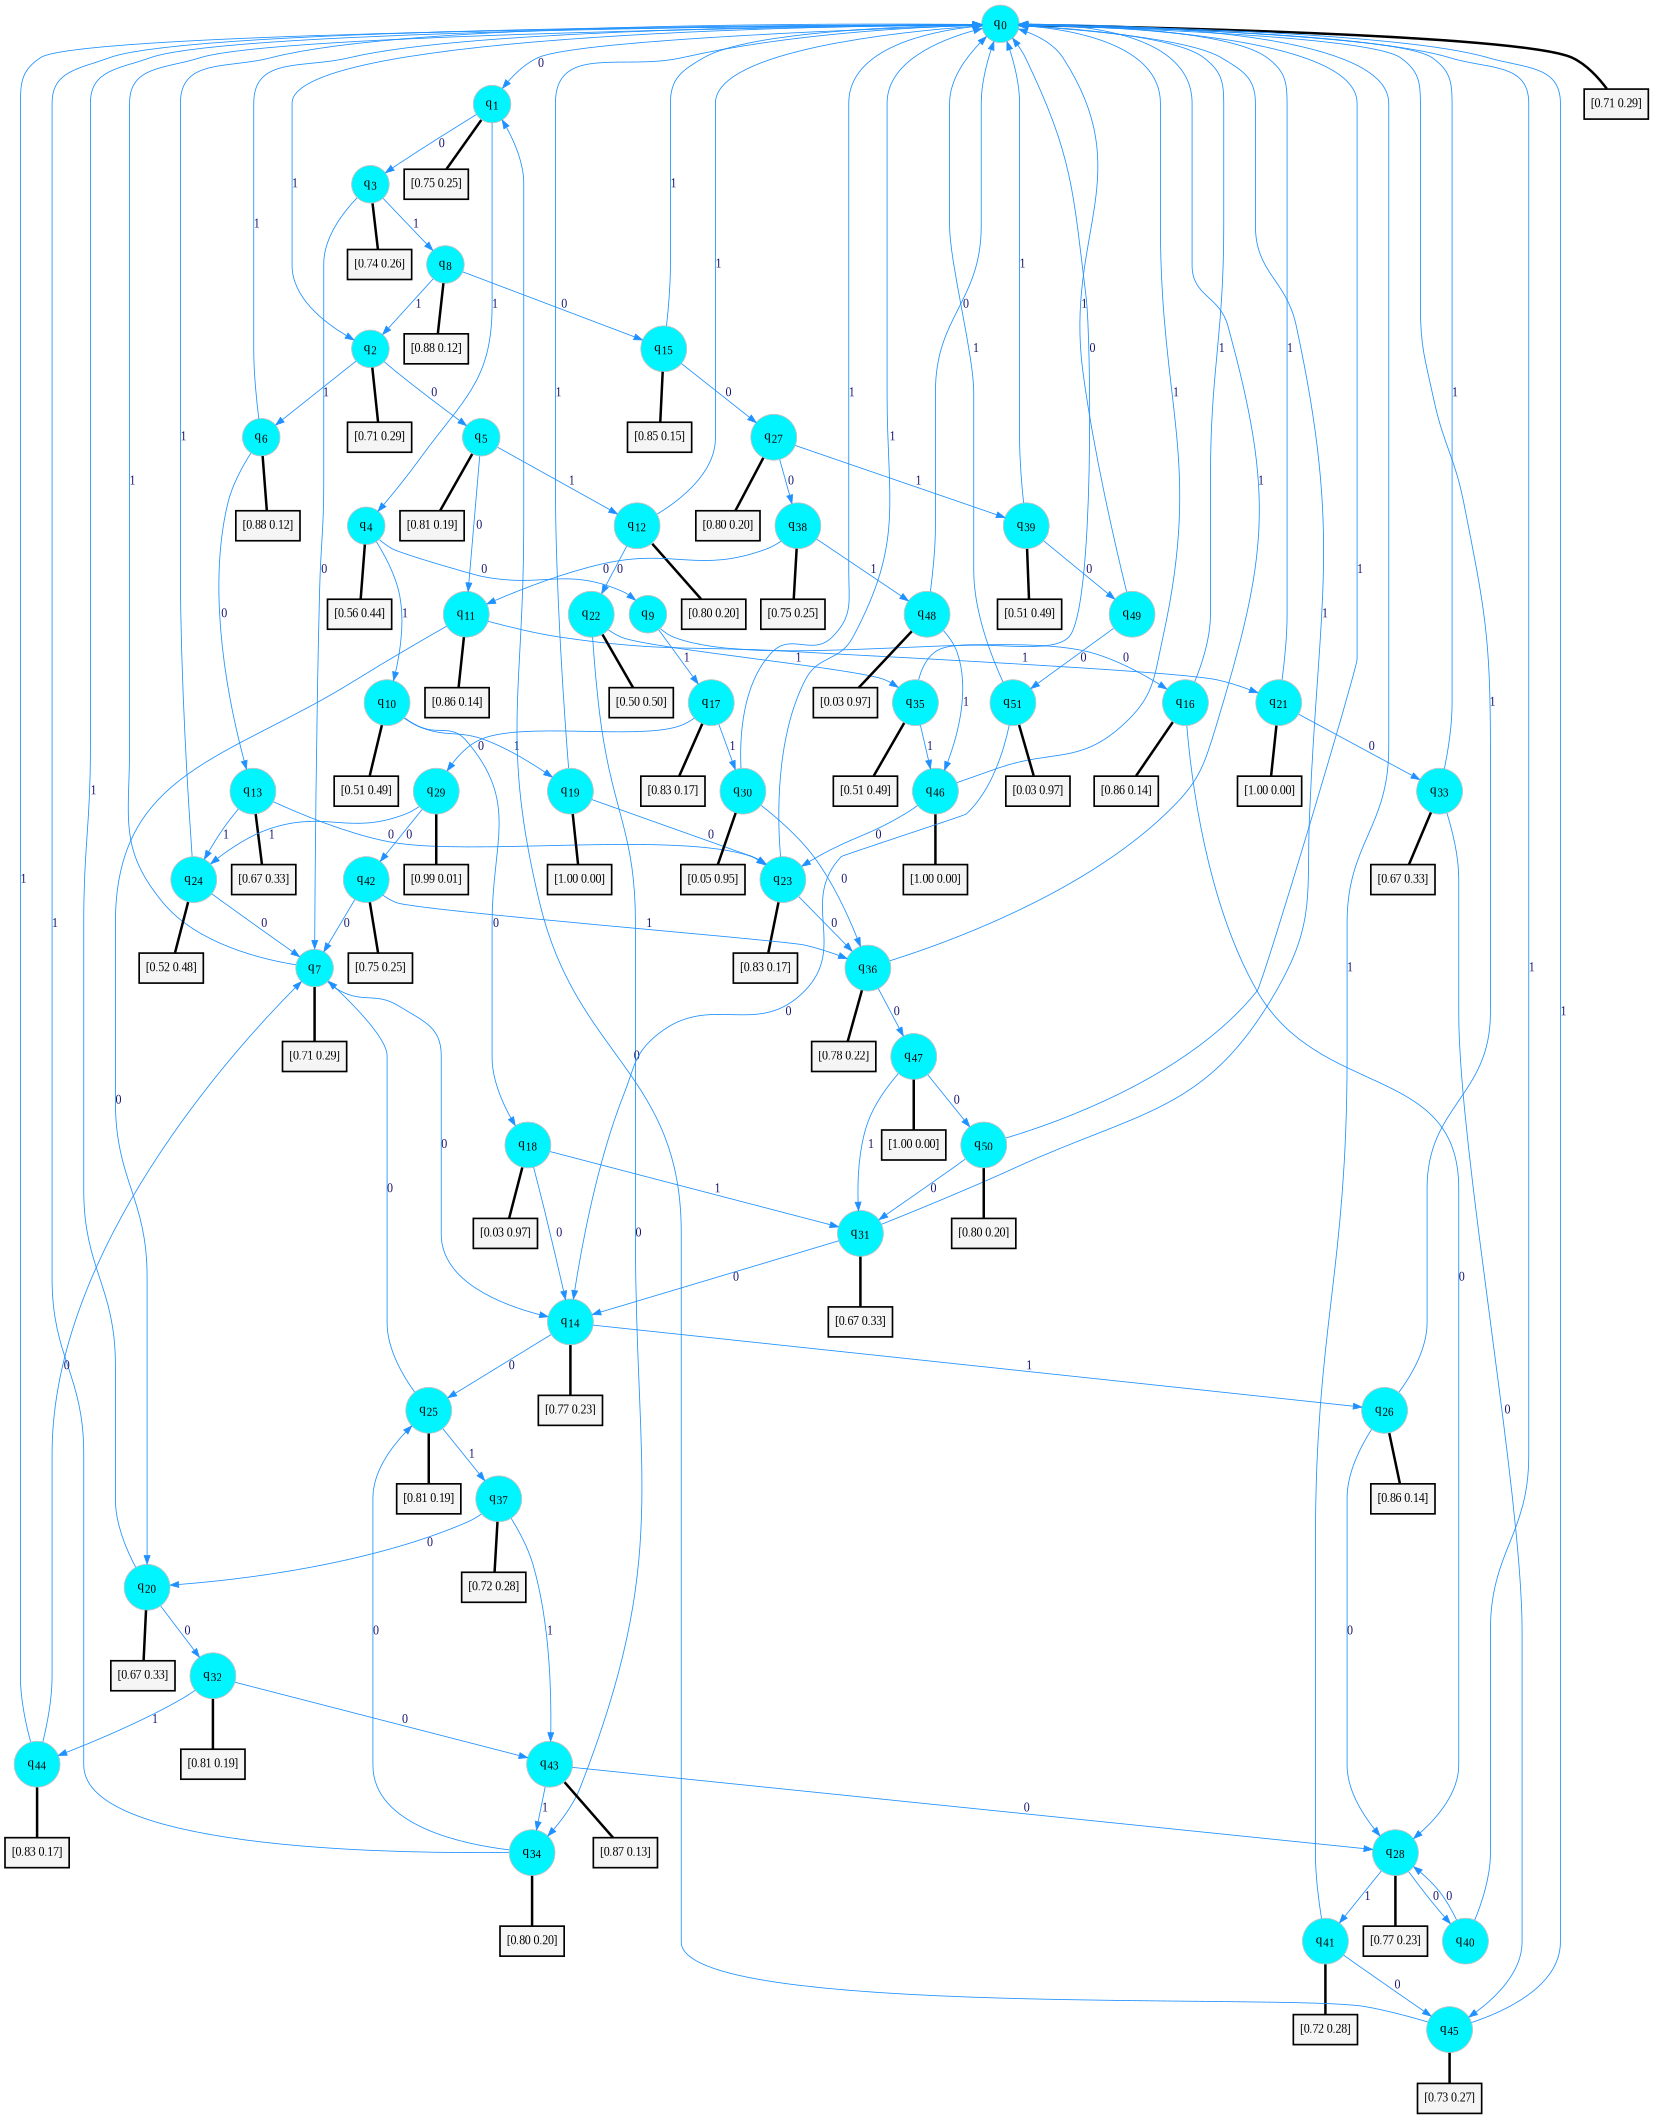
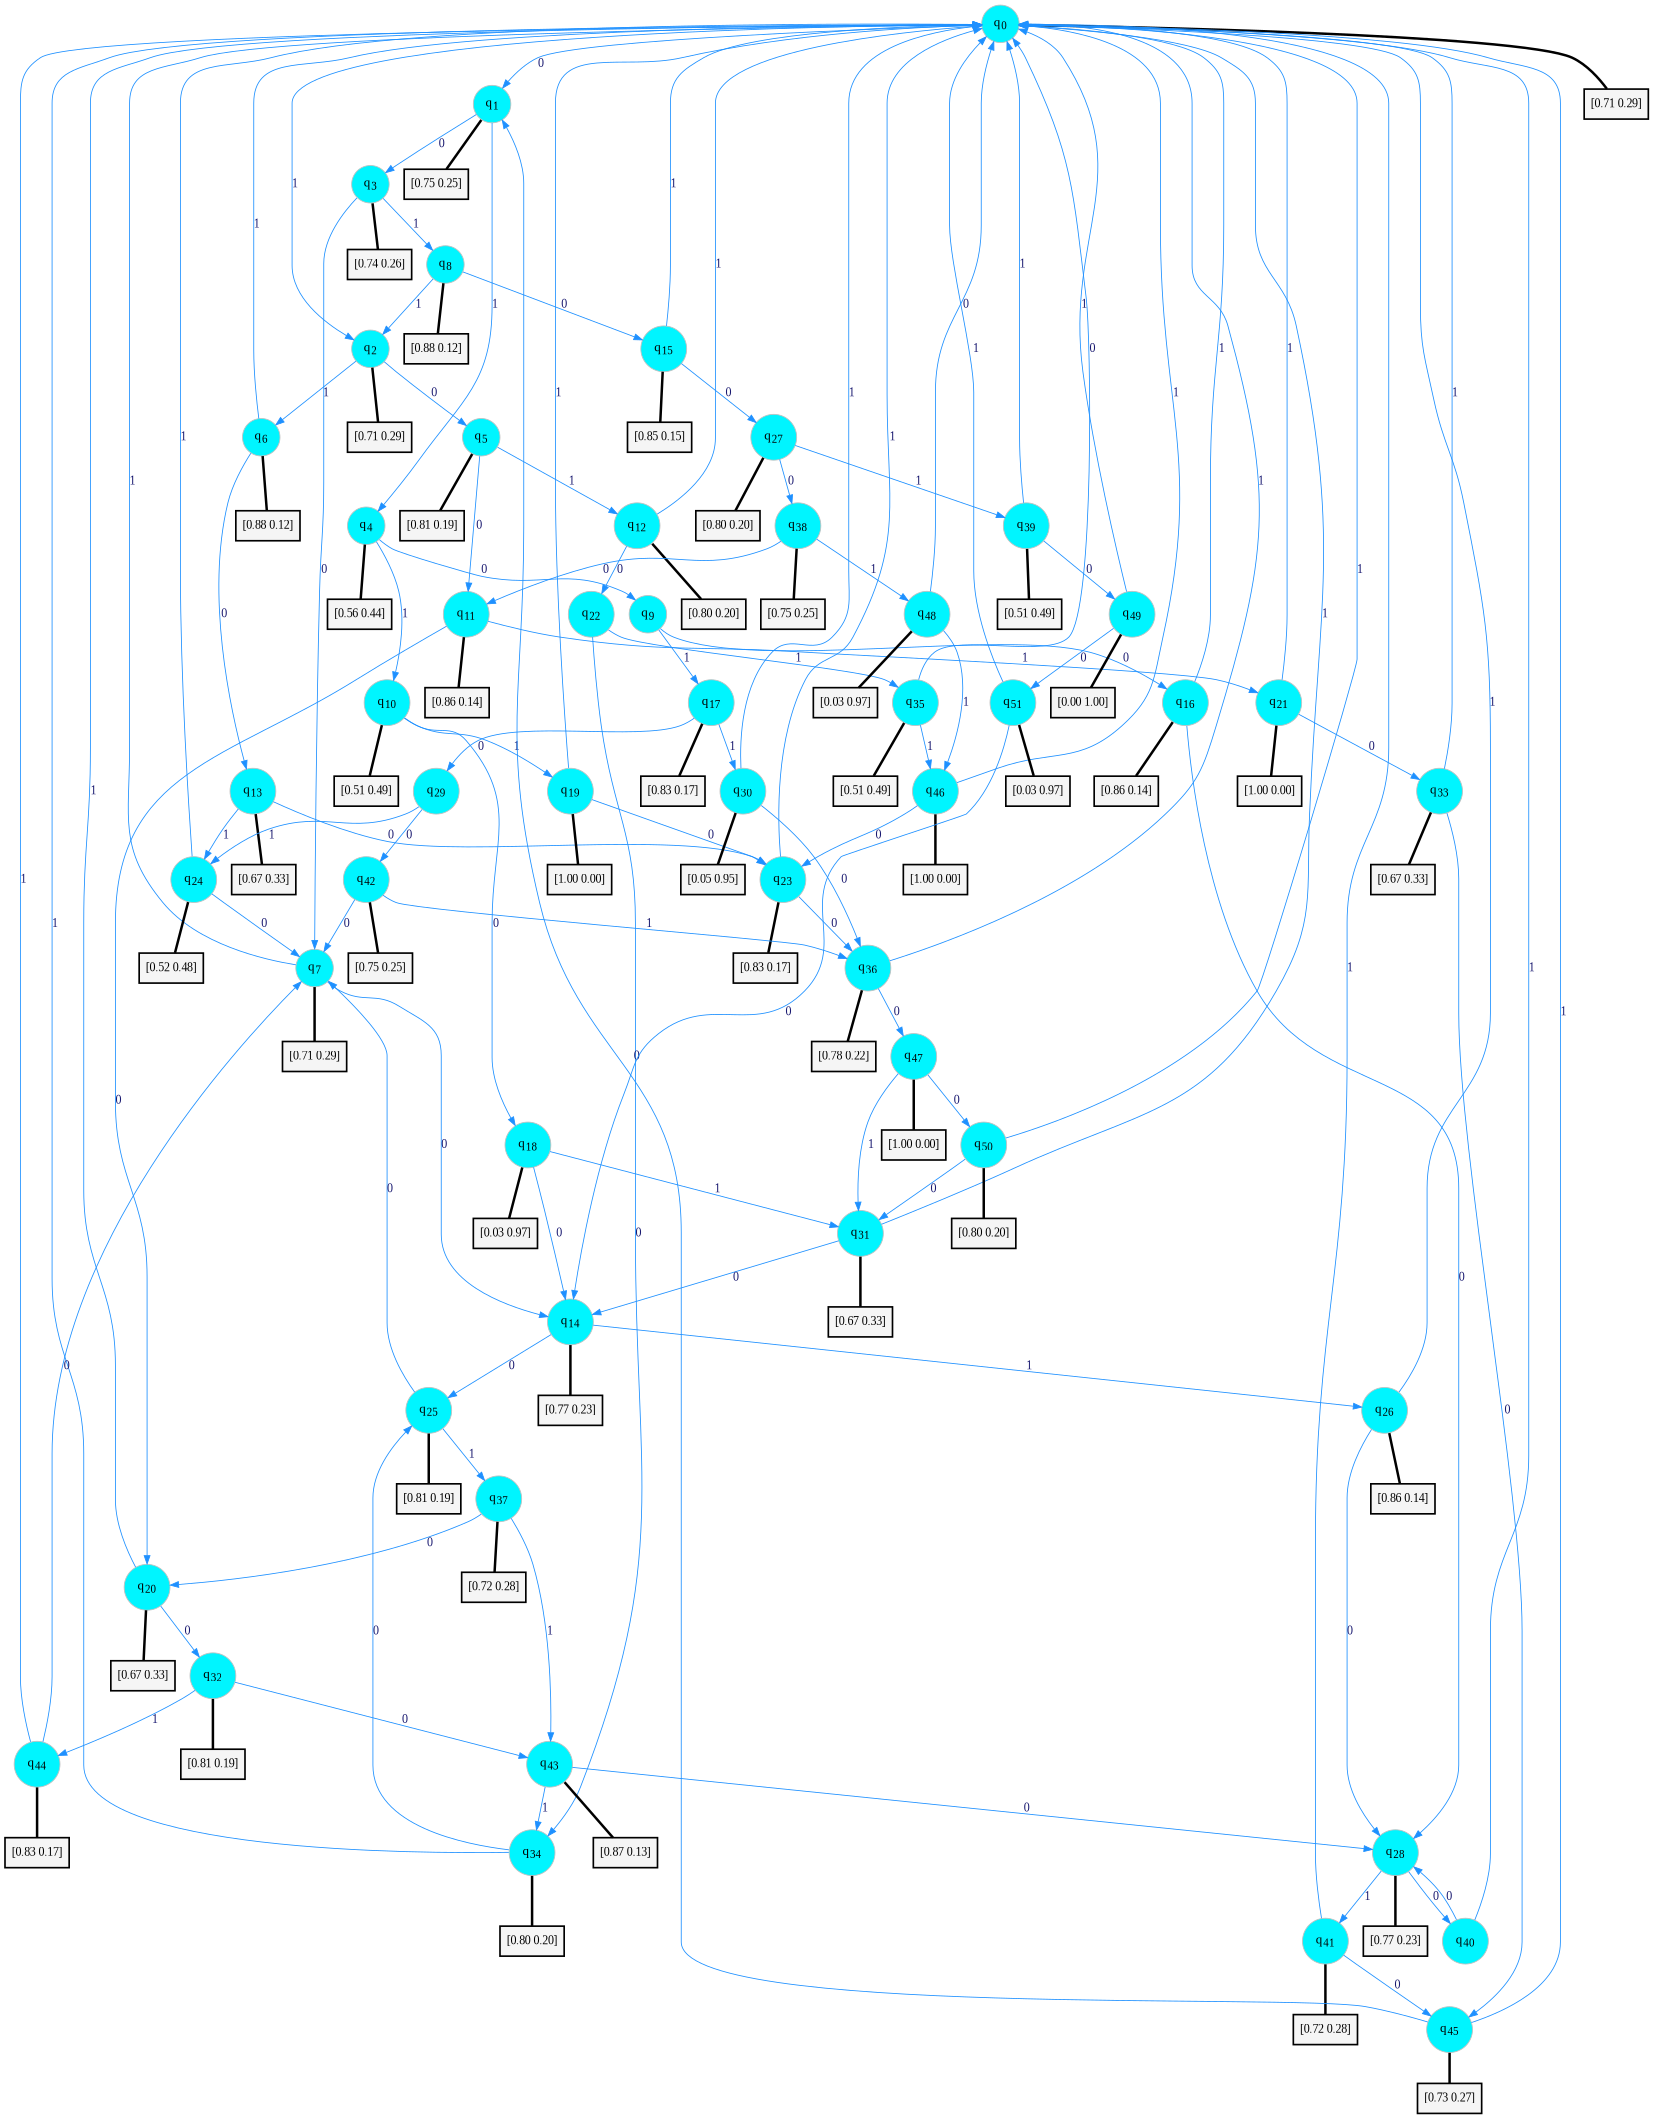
(641, 703) -> none
none -> (1083, 703)
(436, 880) -> none
